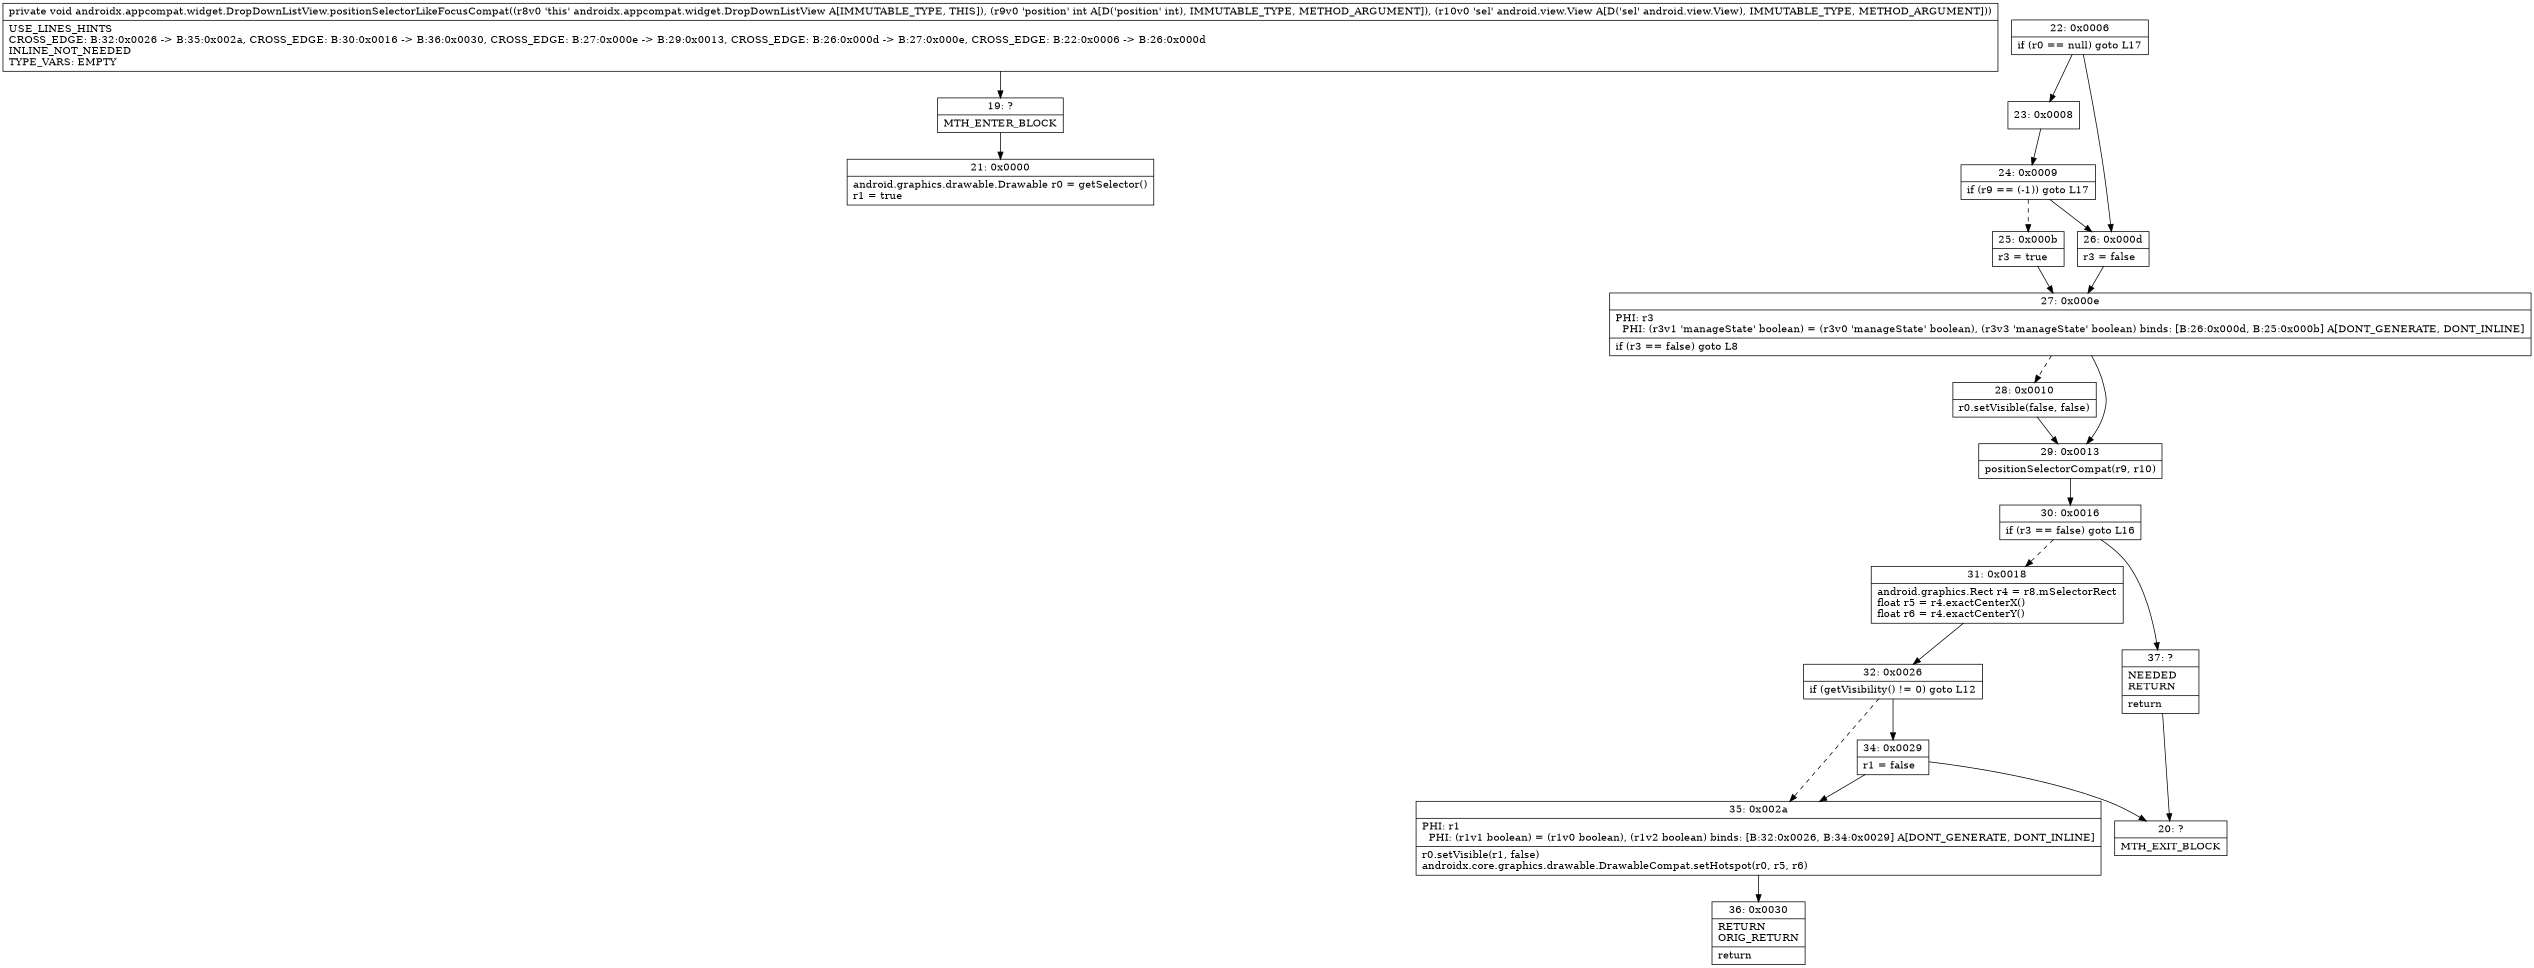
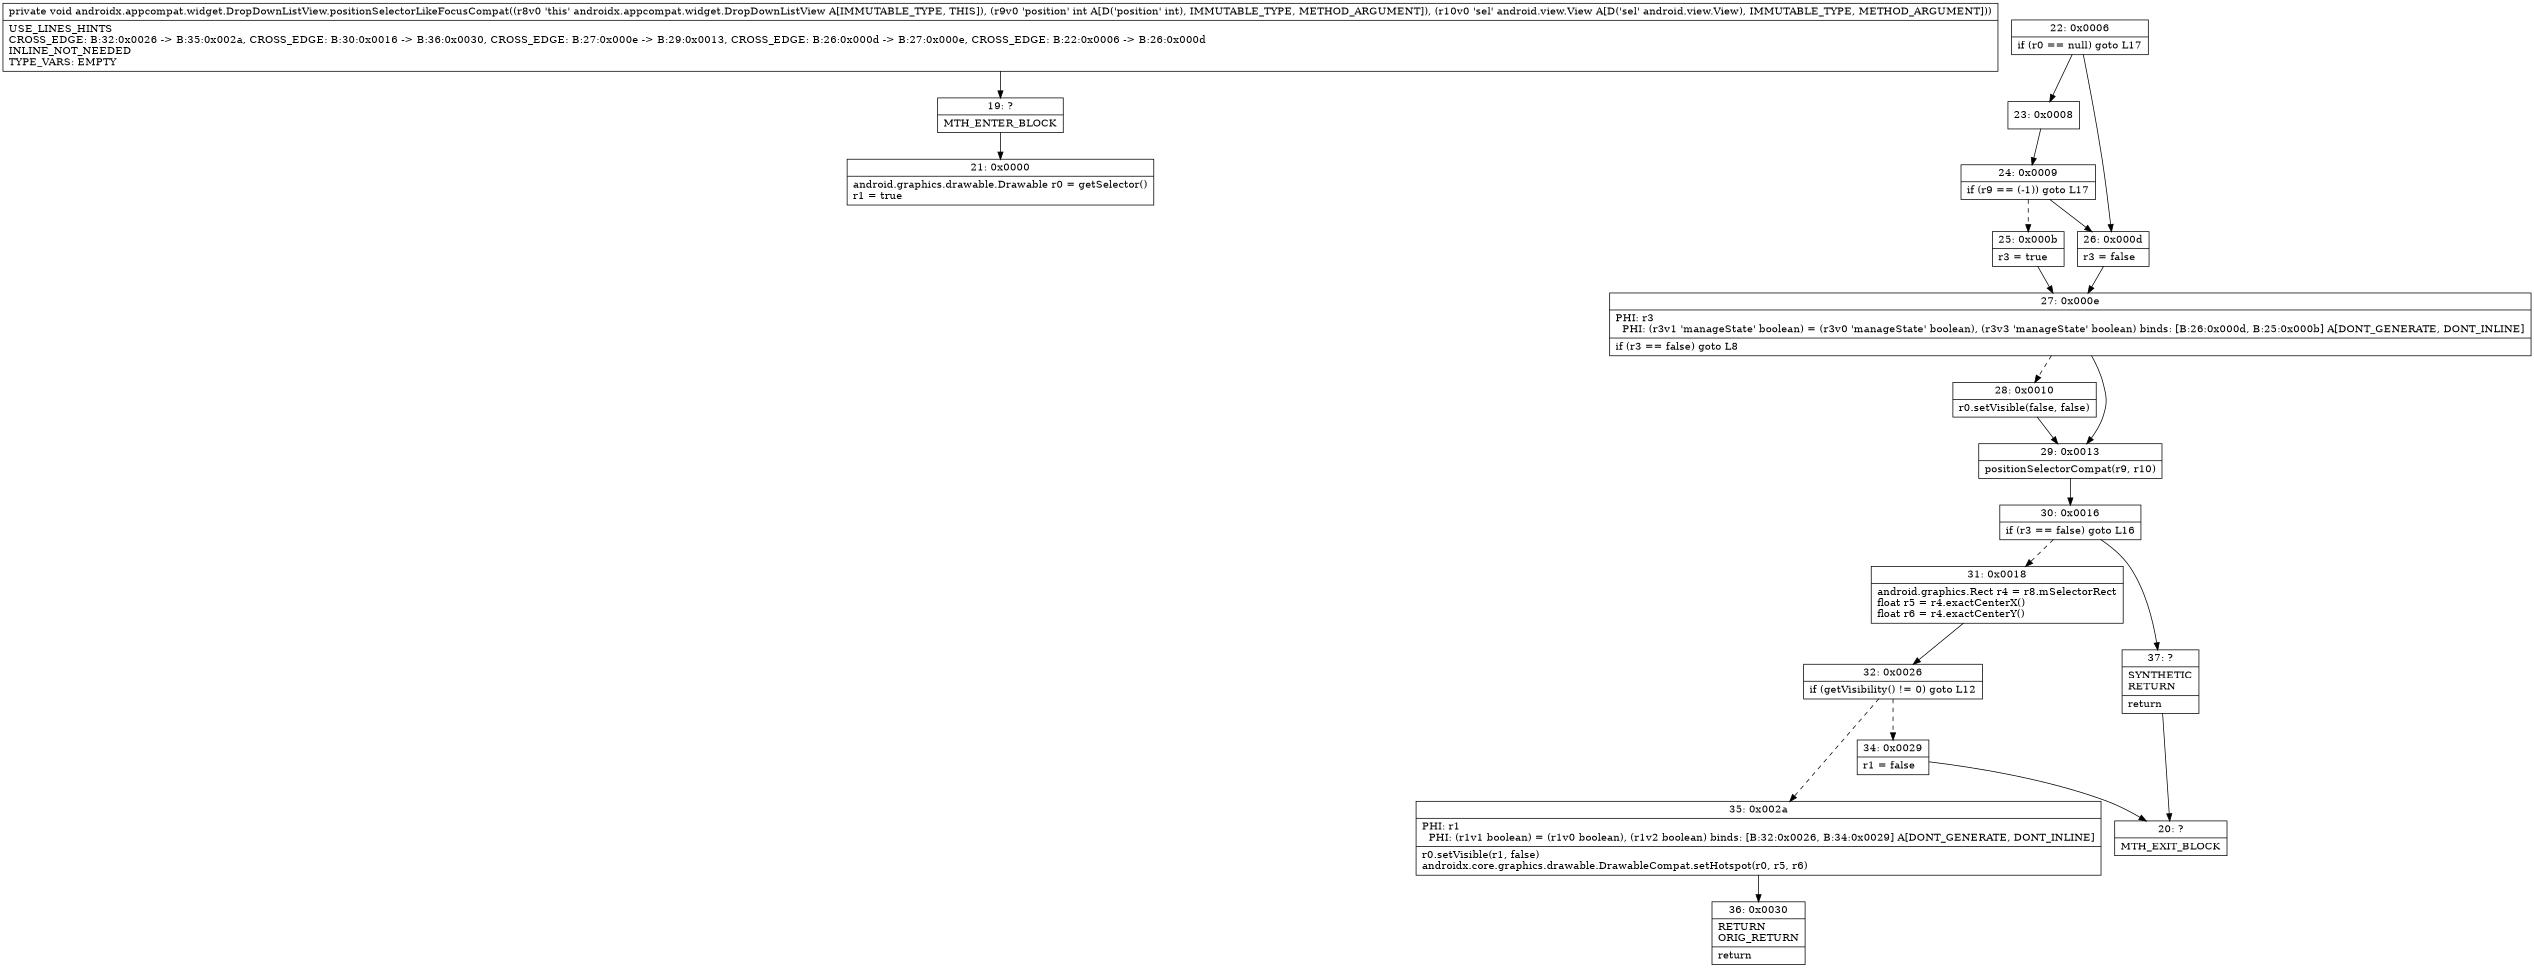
(2153, 675) -> (2161, 675)
(1893, 716) -> (1893, 716)
(1846, 786) -> none
